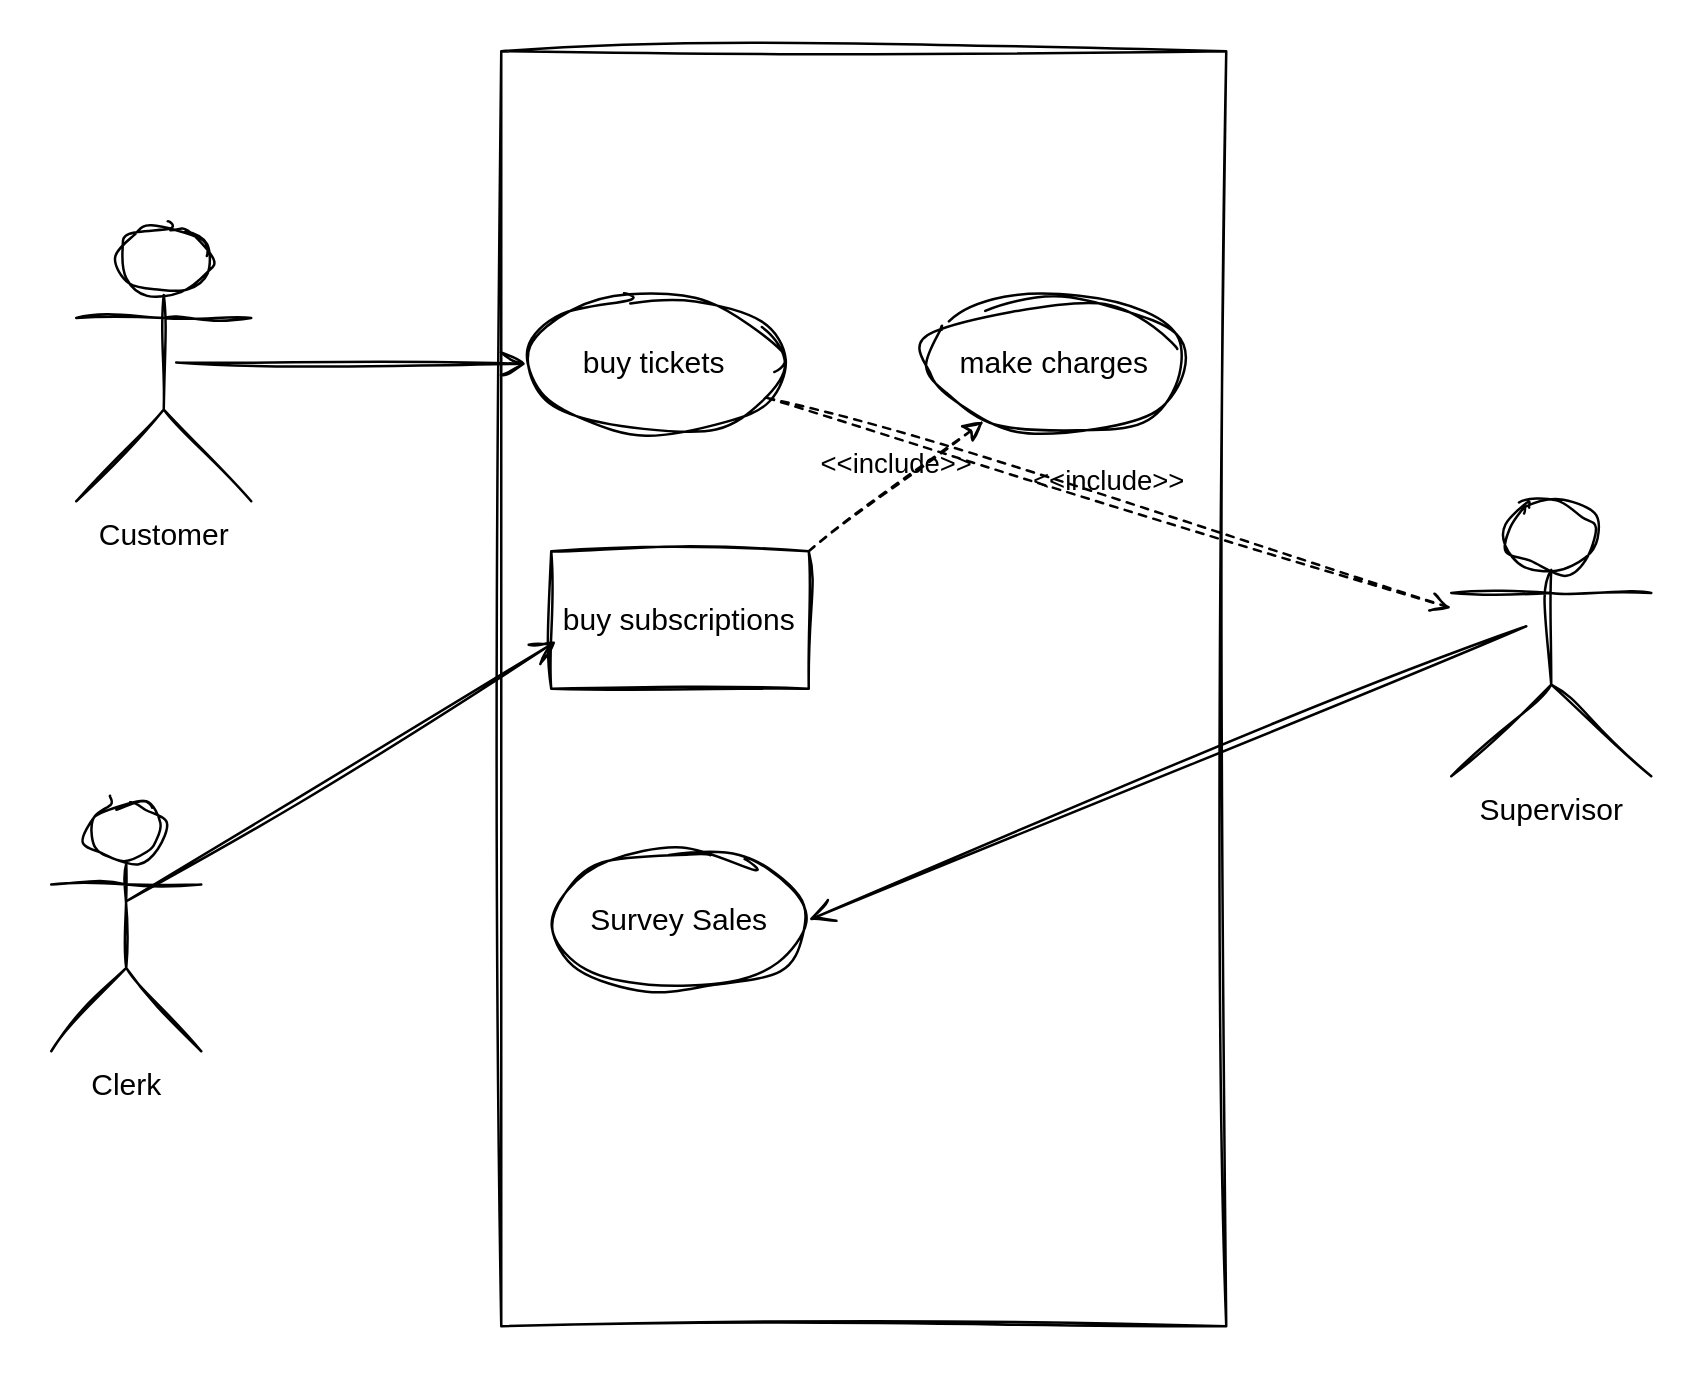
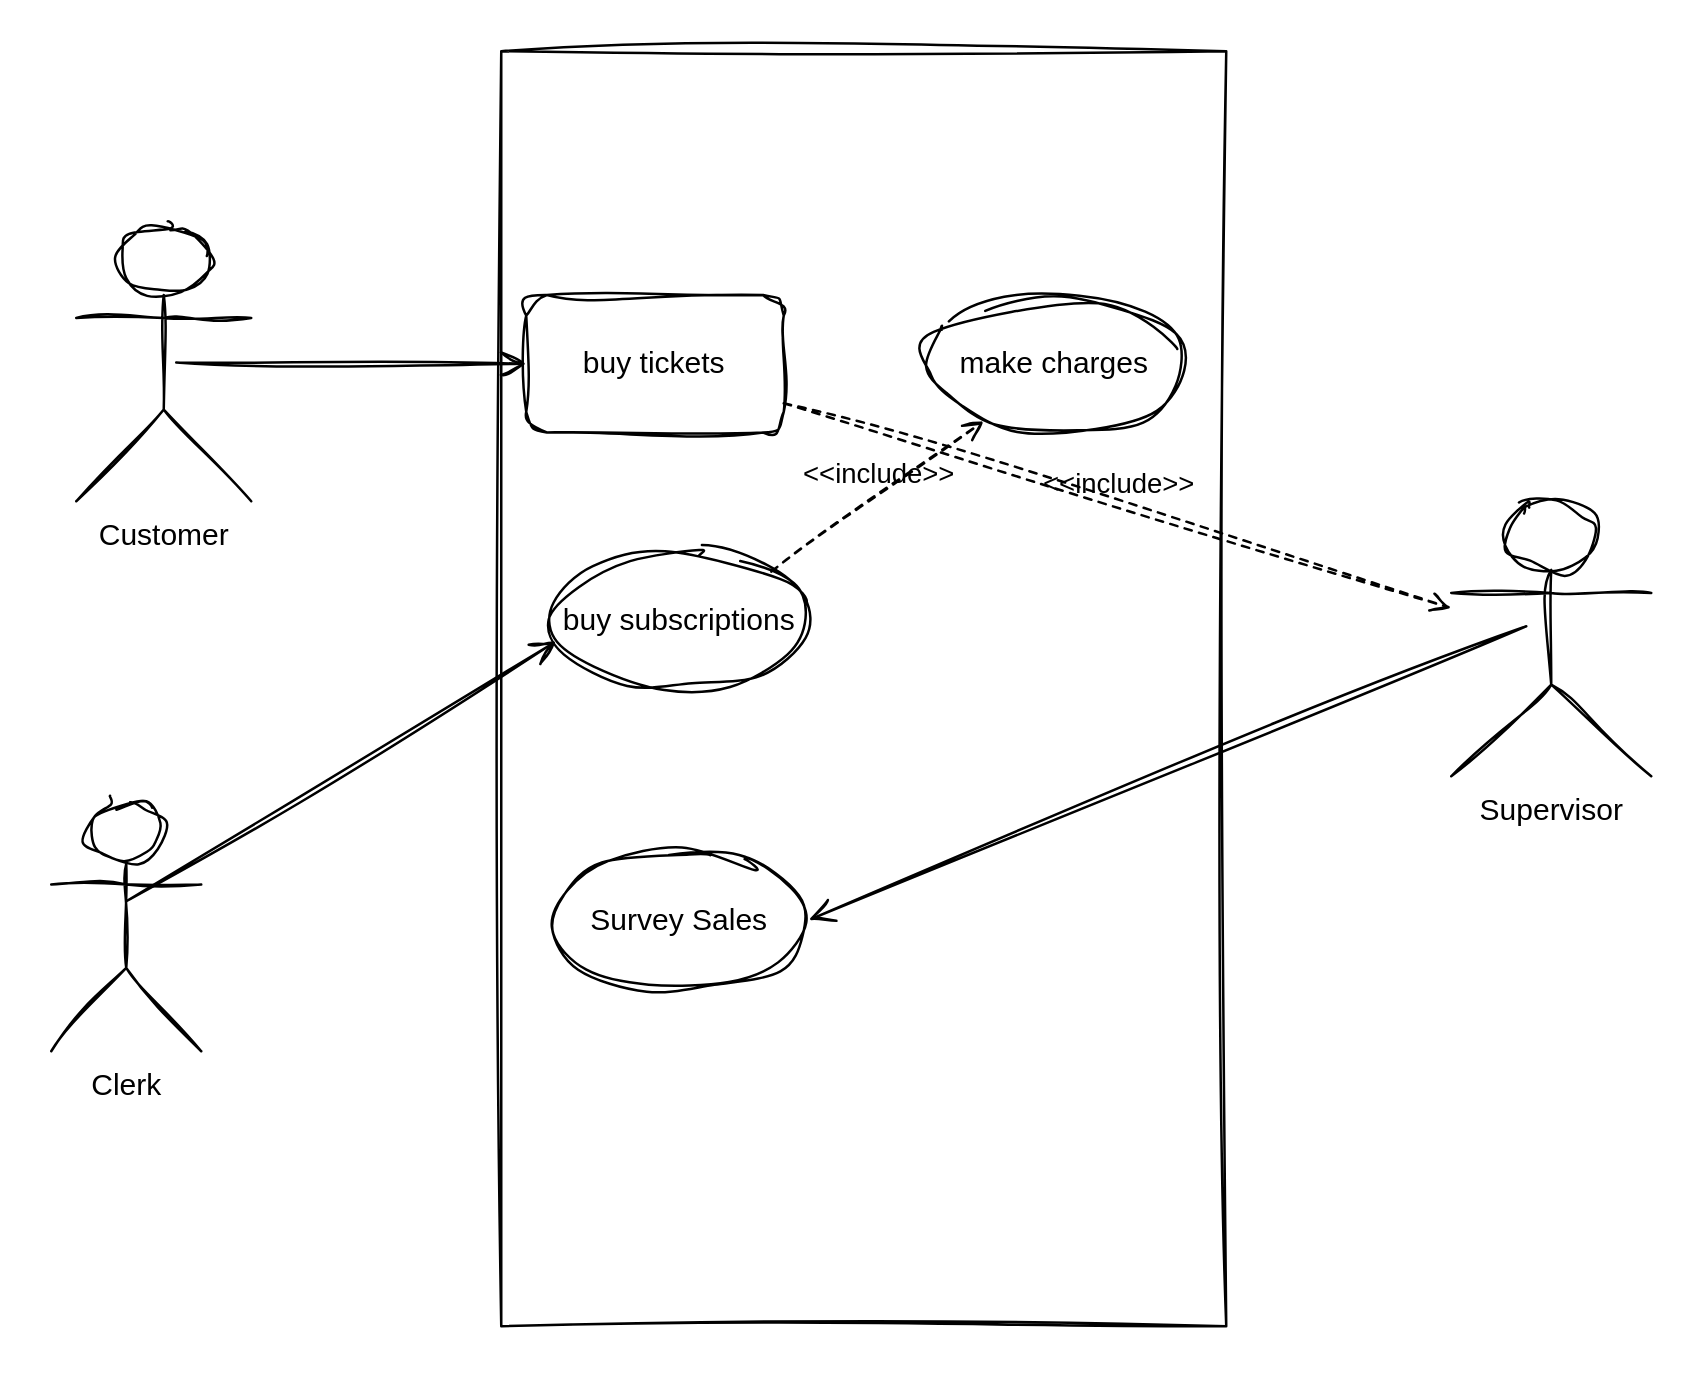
(655, 364) -> (655, 364)
(959, 440) -> (960, 438)
(680, 620) -> (680, 620)
